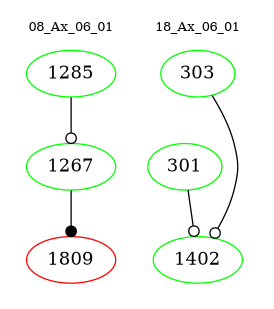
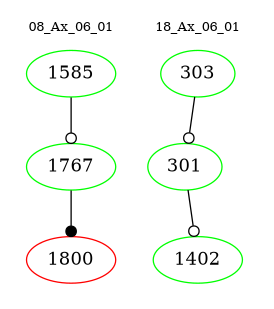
(71, 74) -> (71, 74)
(237, 161) -> (192, 115)
(71, 167) -> (71, 167)
(71, 260) -> (71, 260)
